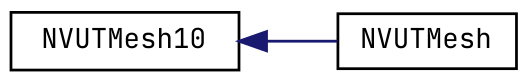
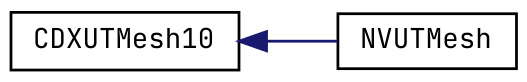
(125, 41) -> (125, 41)
